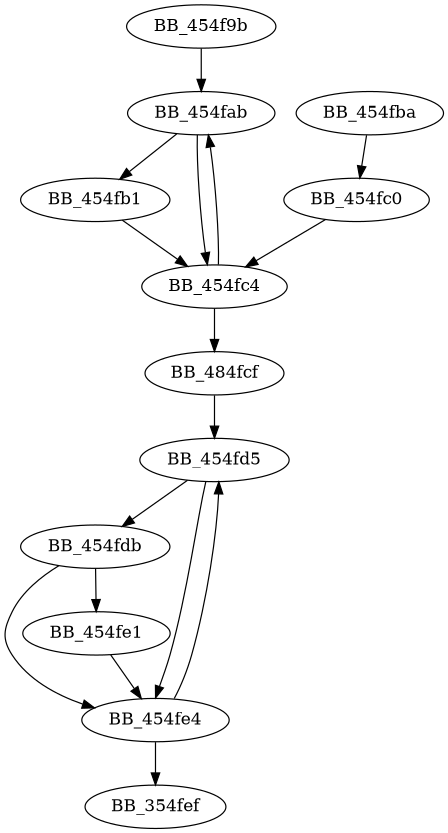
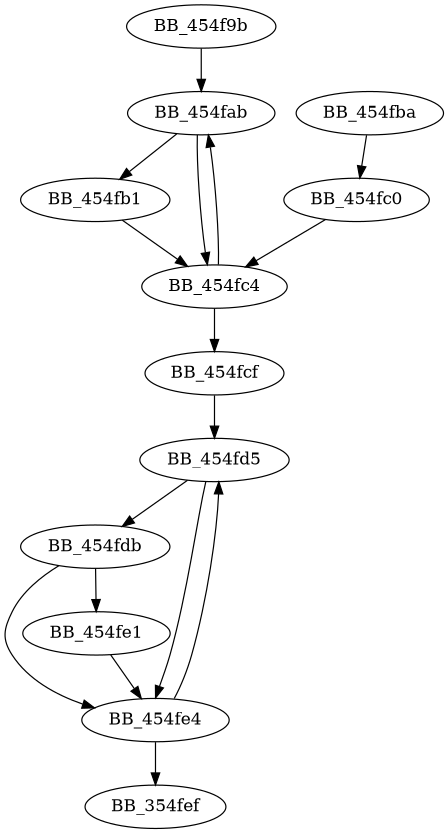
(214, 373) -> (214, 373)
